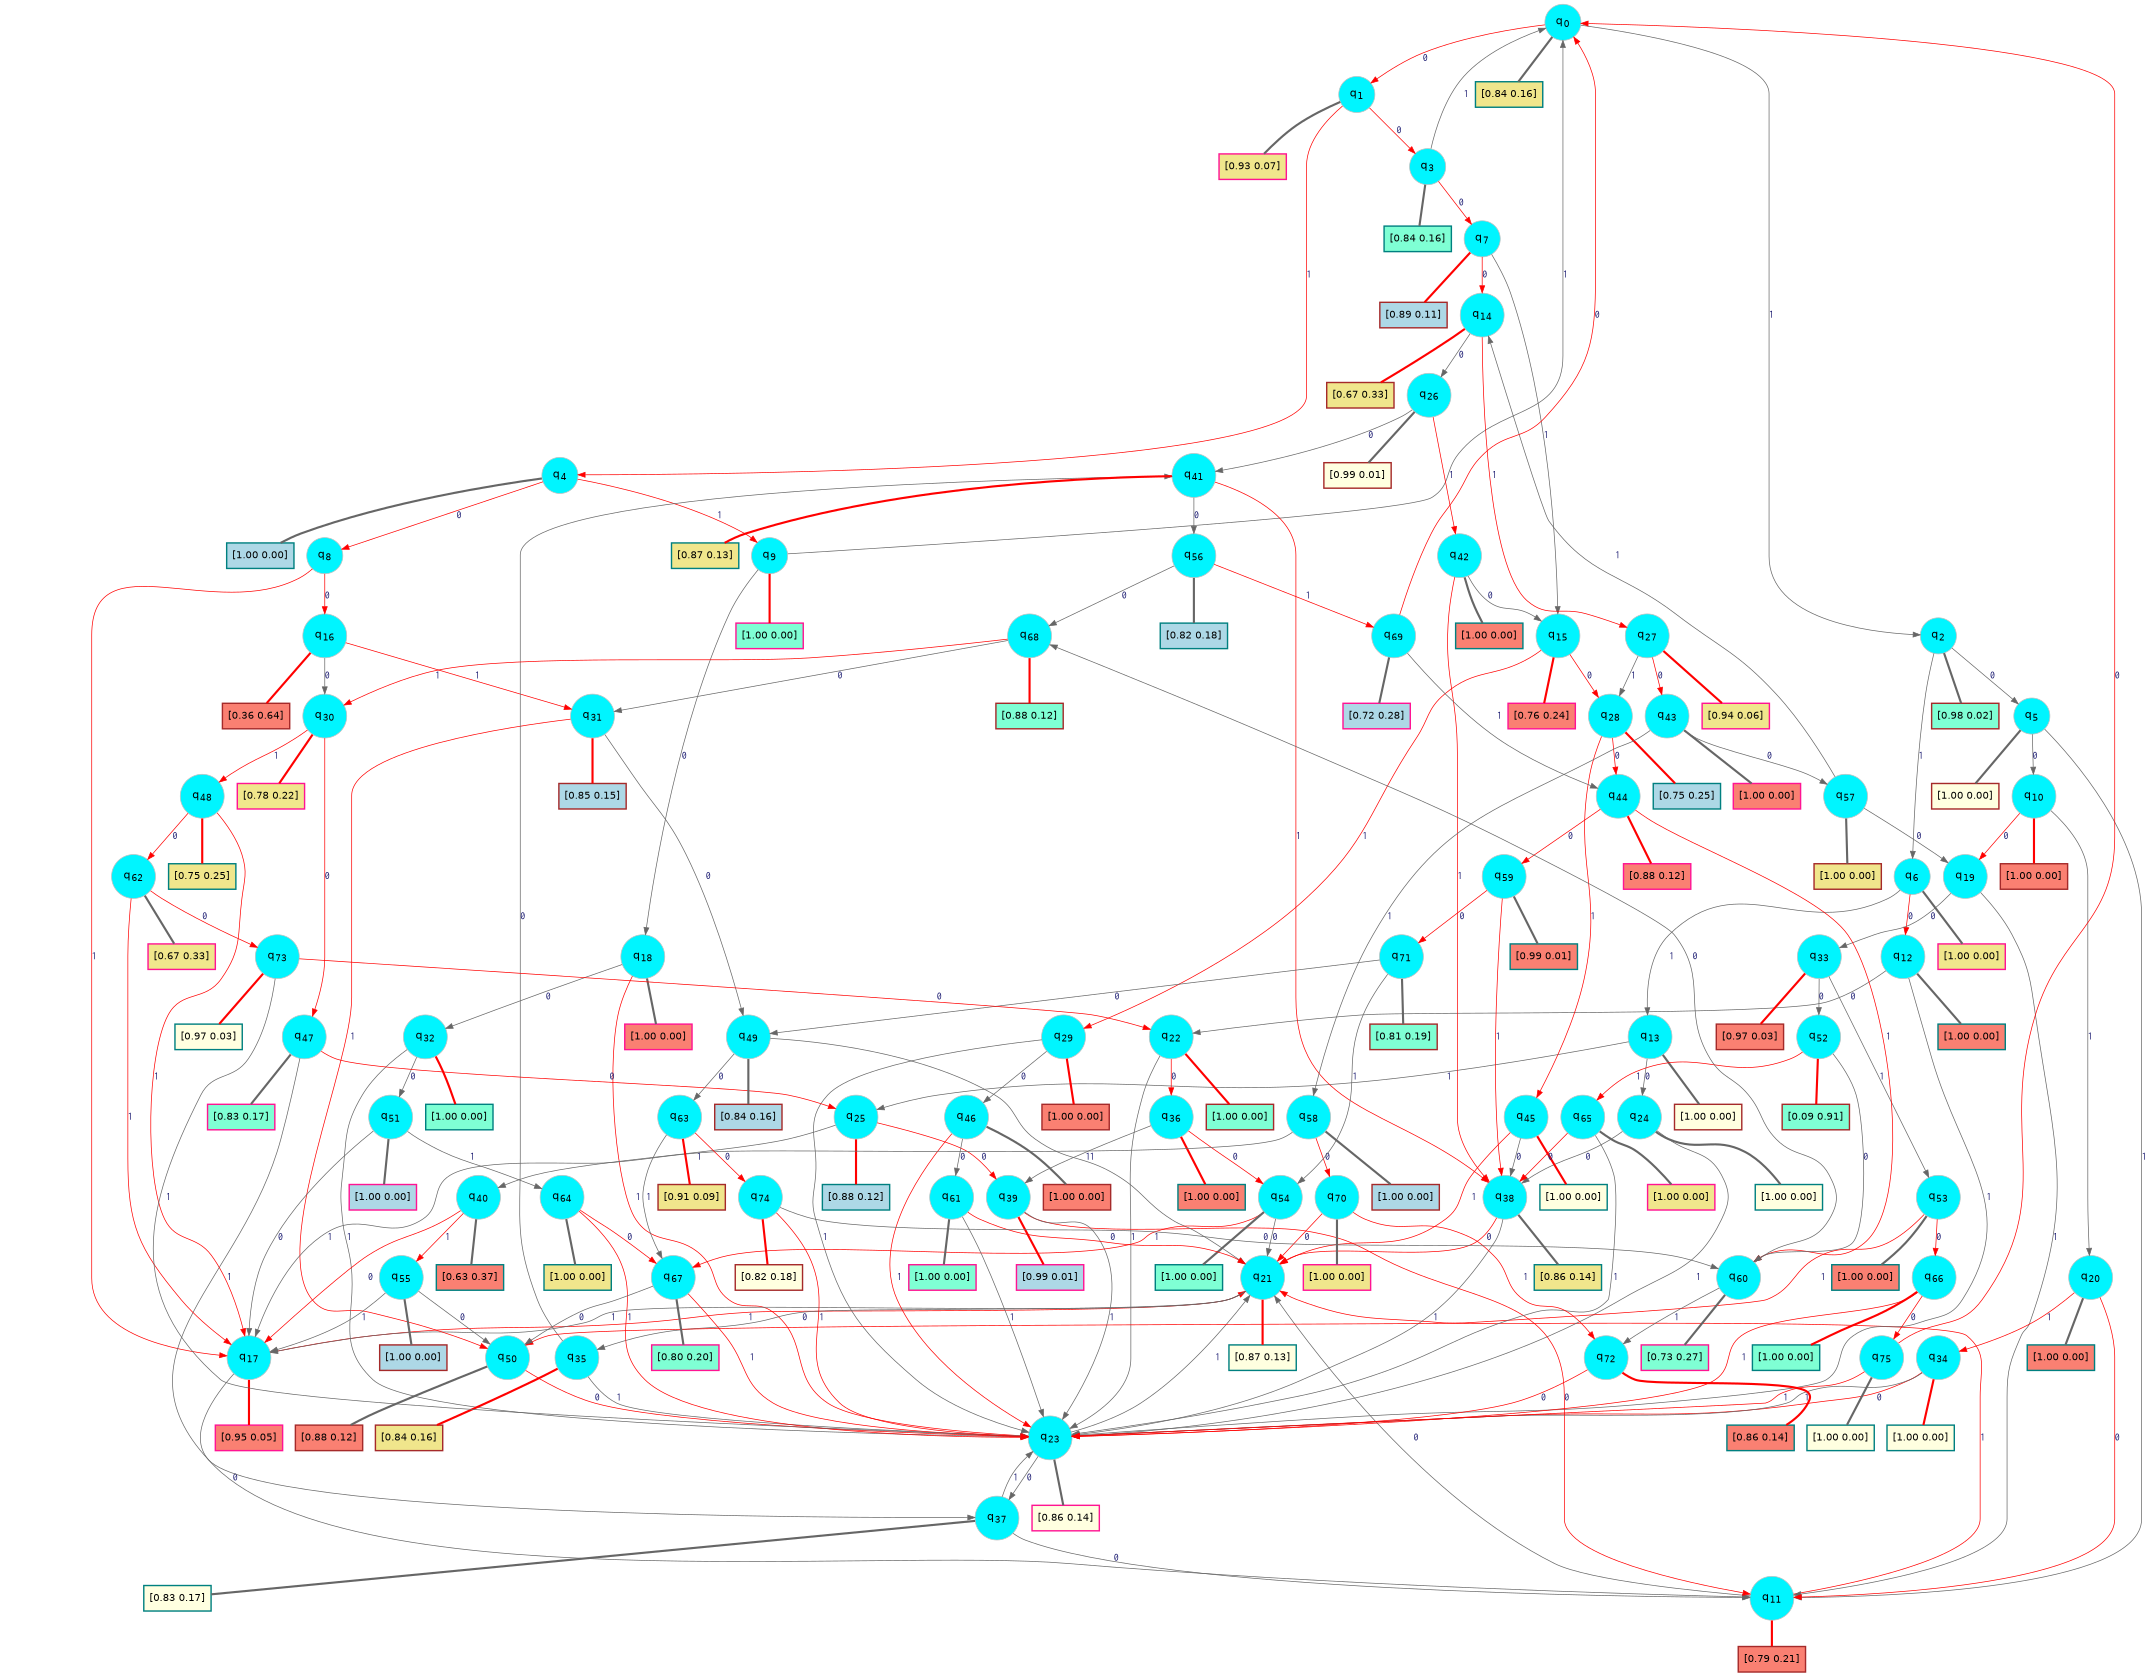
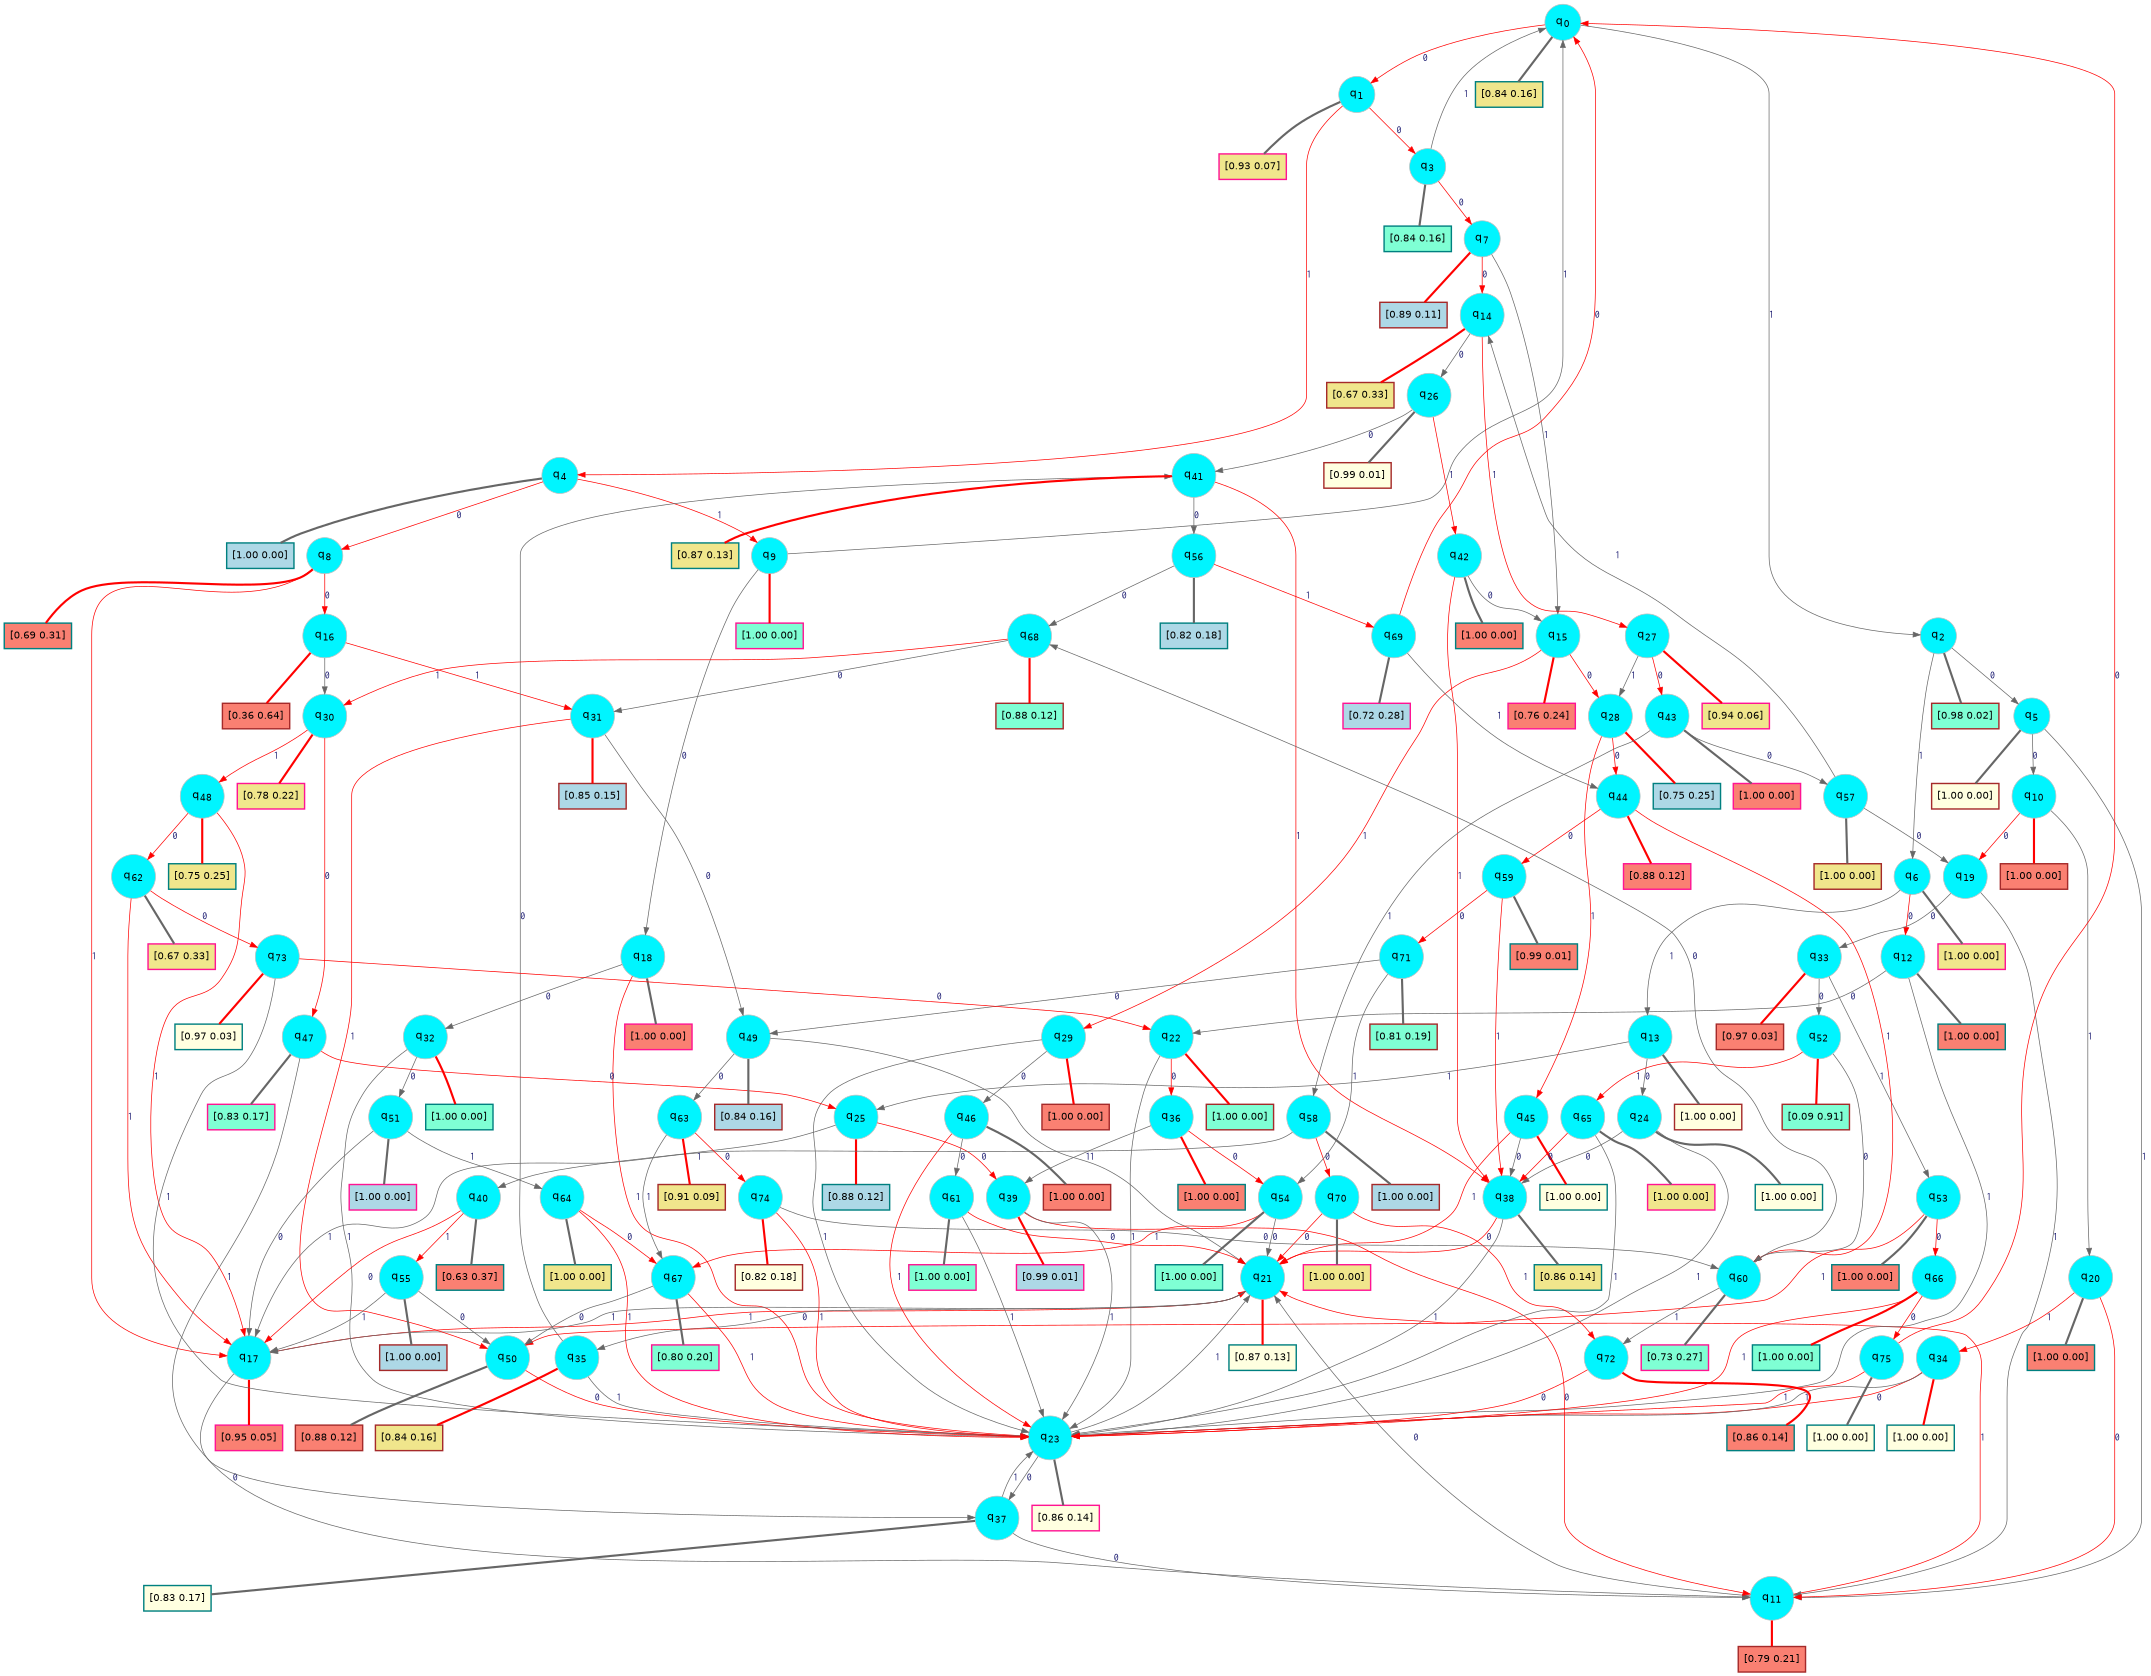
none -> (38, 636)
